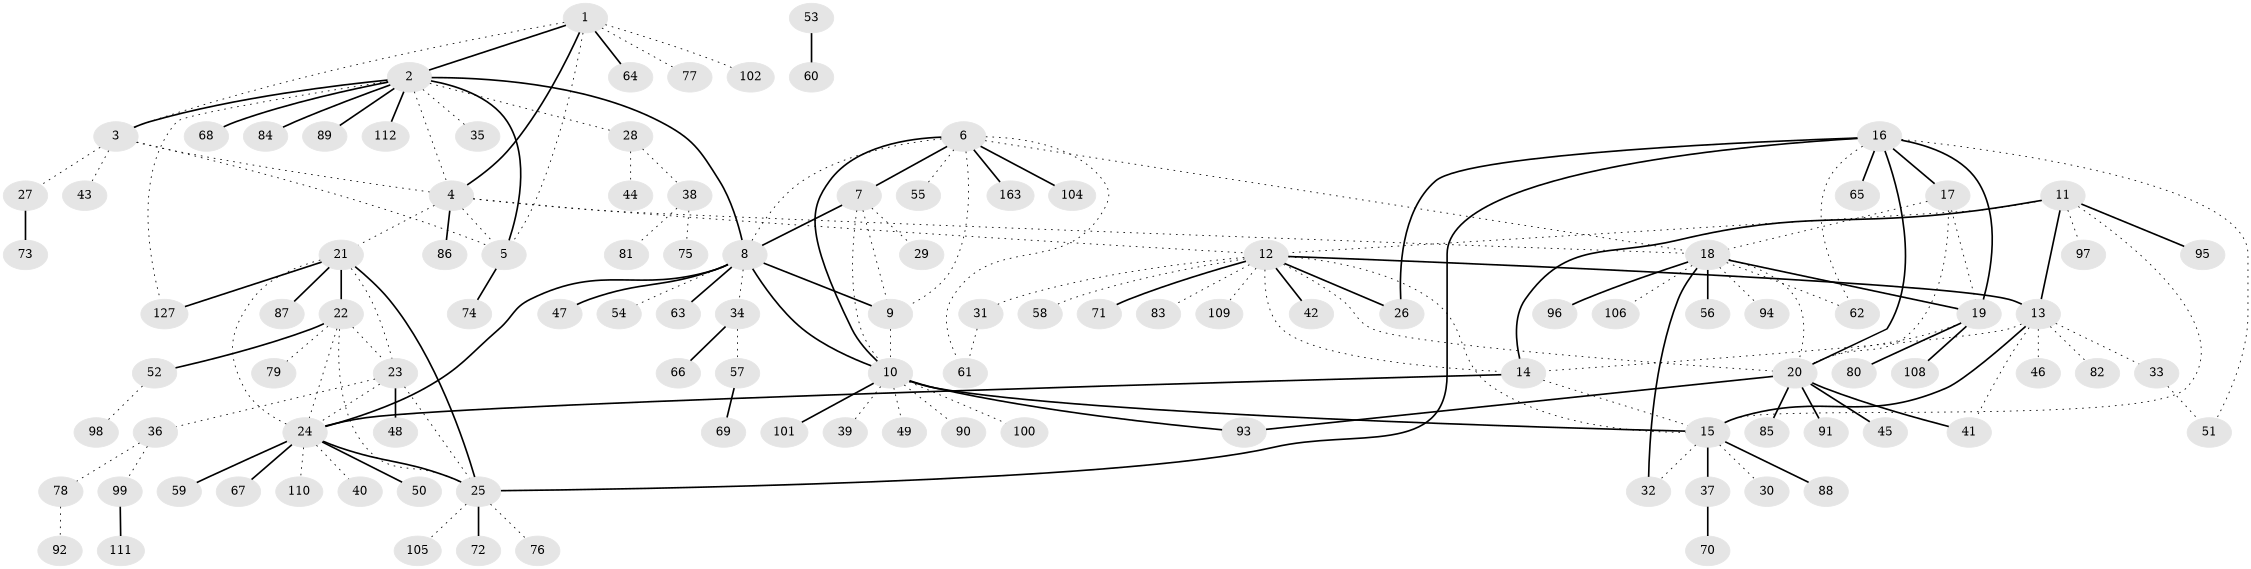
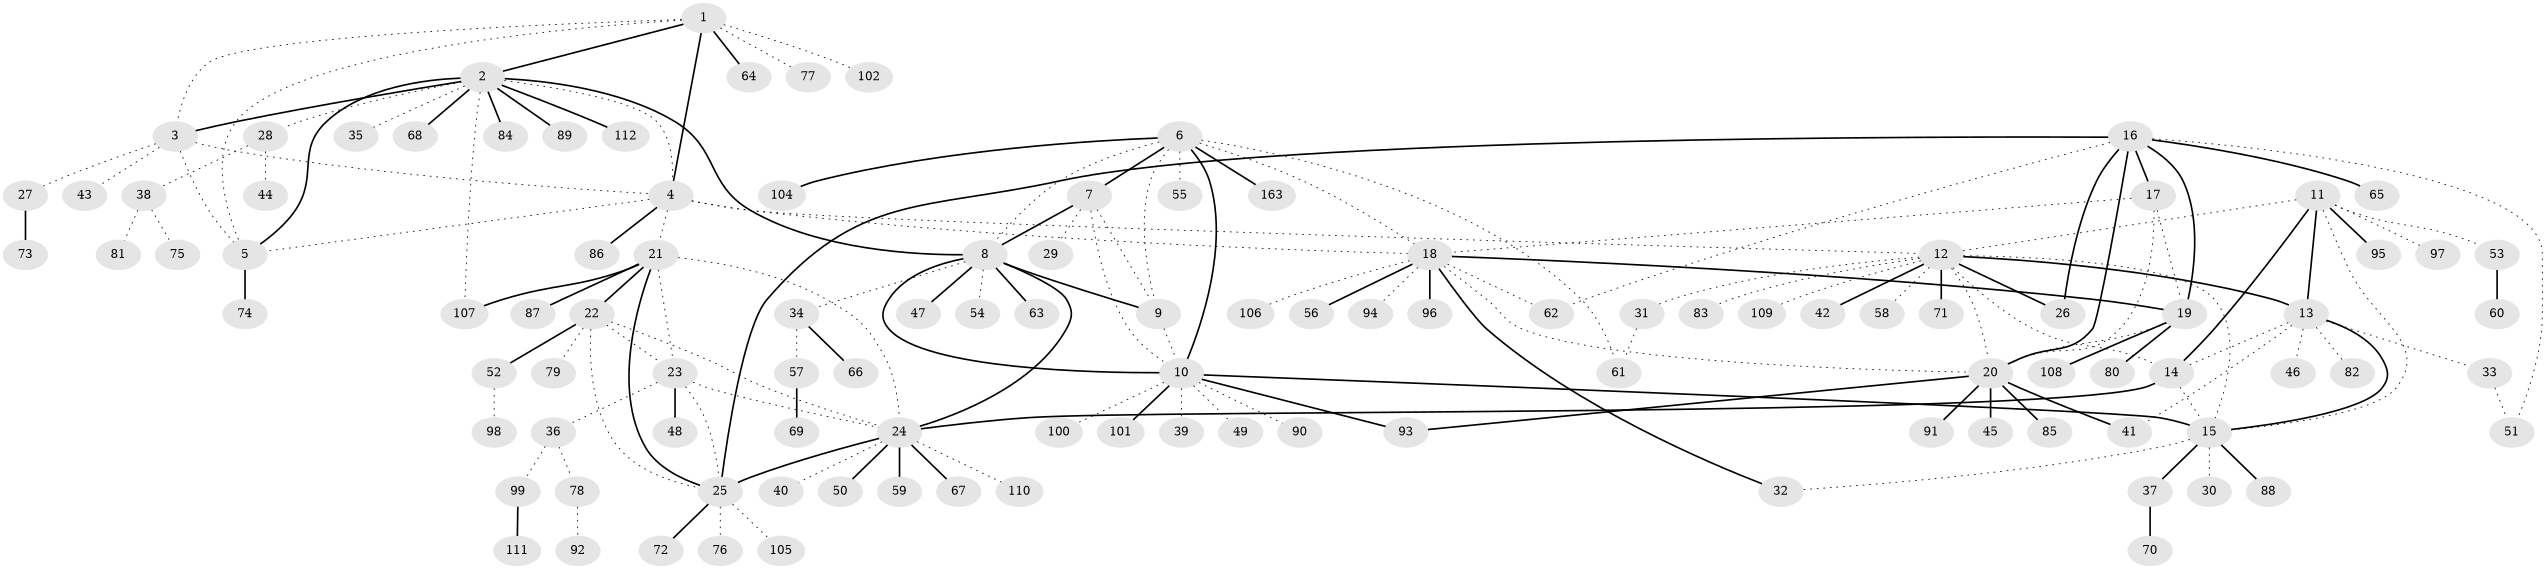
none -> (2407, 225)
(164, 314) -> (465, 314)
